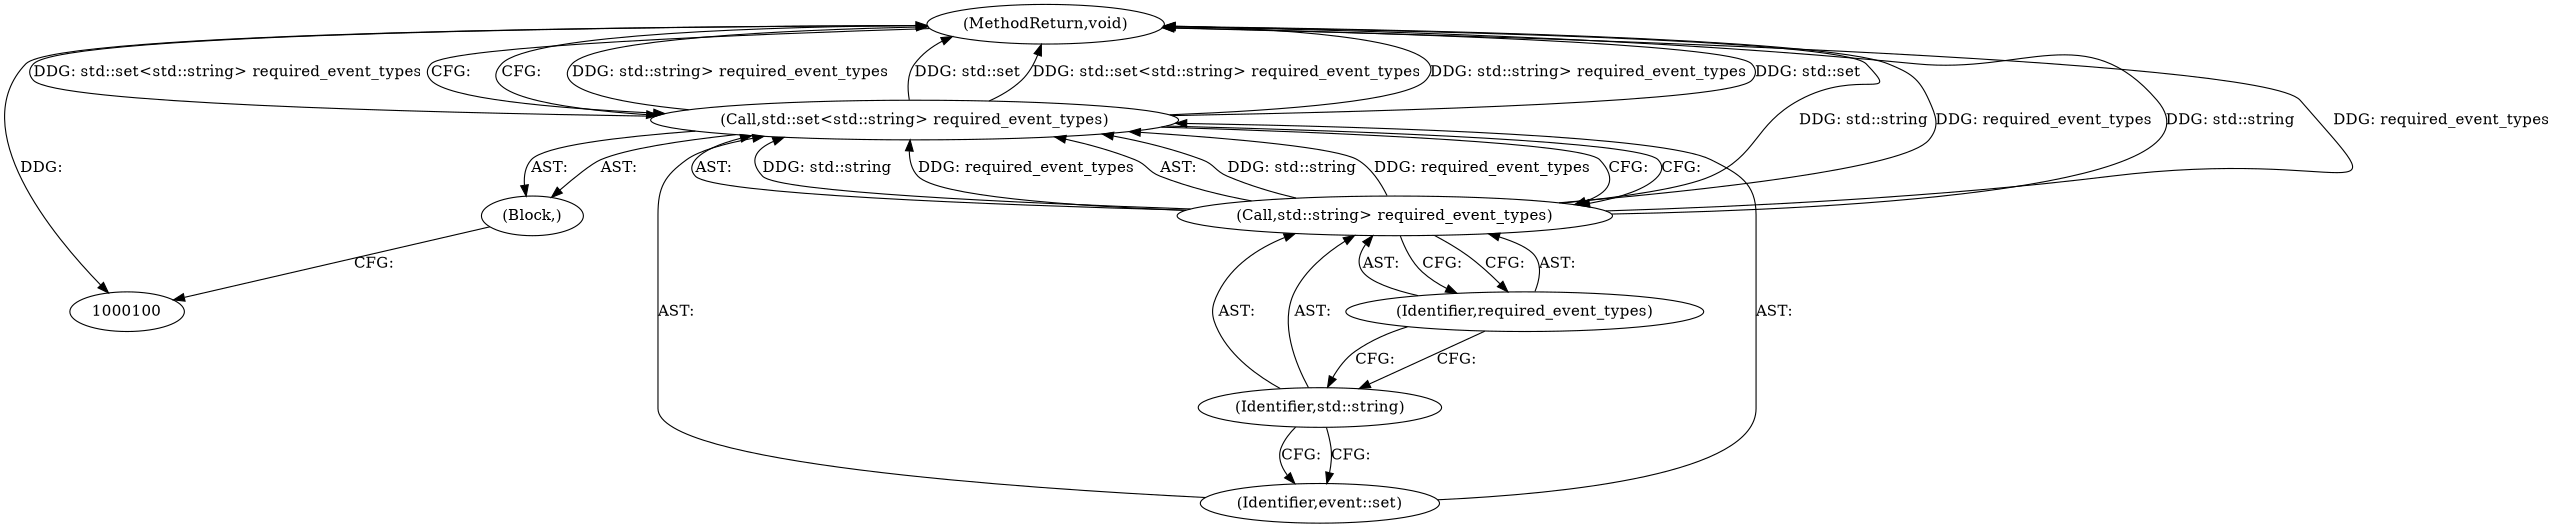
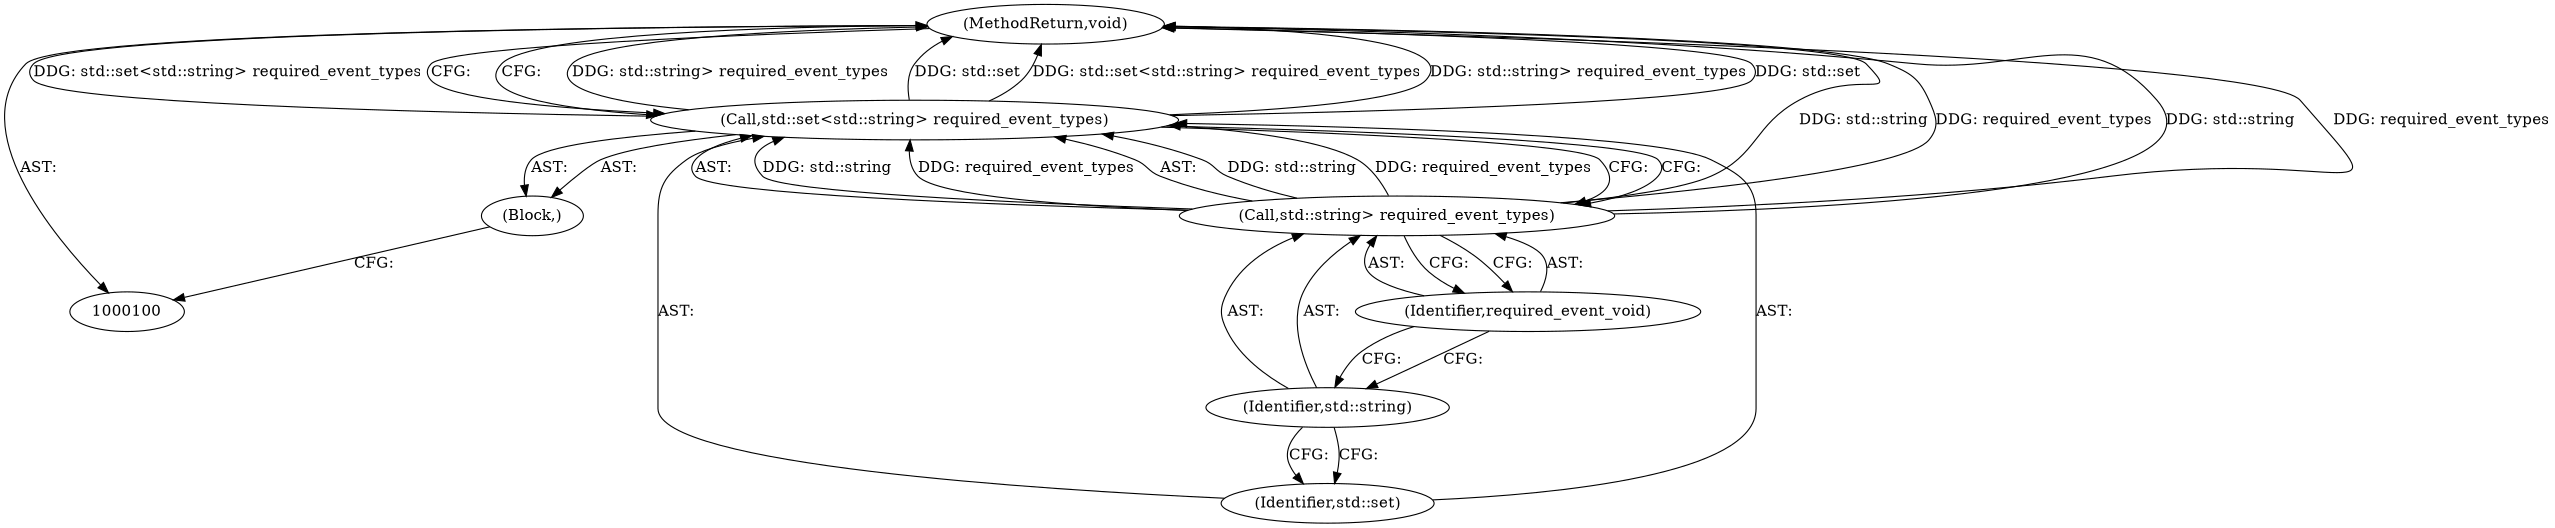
(44, 168) -> (41, 168)
(1525, 312) -> (1528, 312)
(1320, 503) -> (1328, 503)
